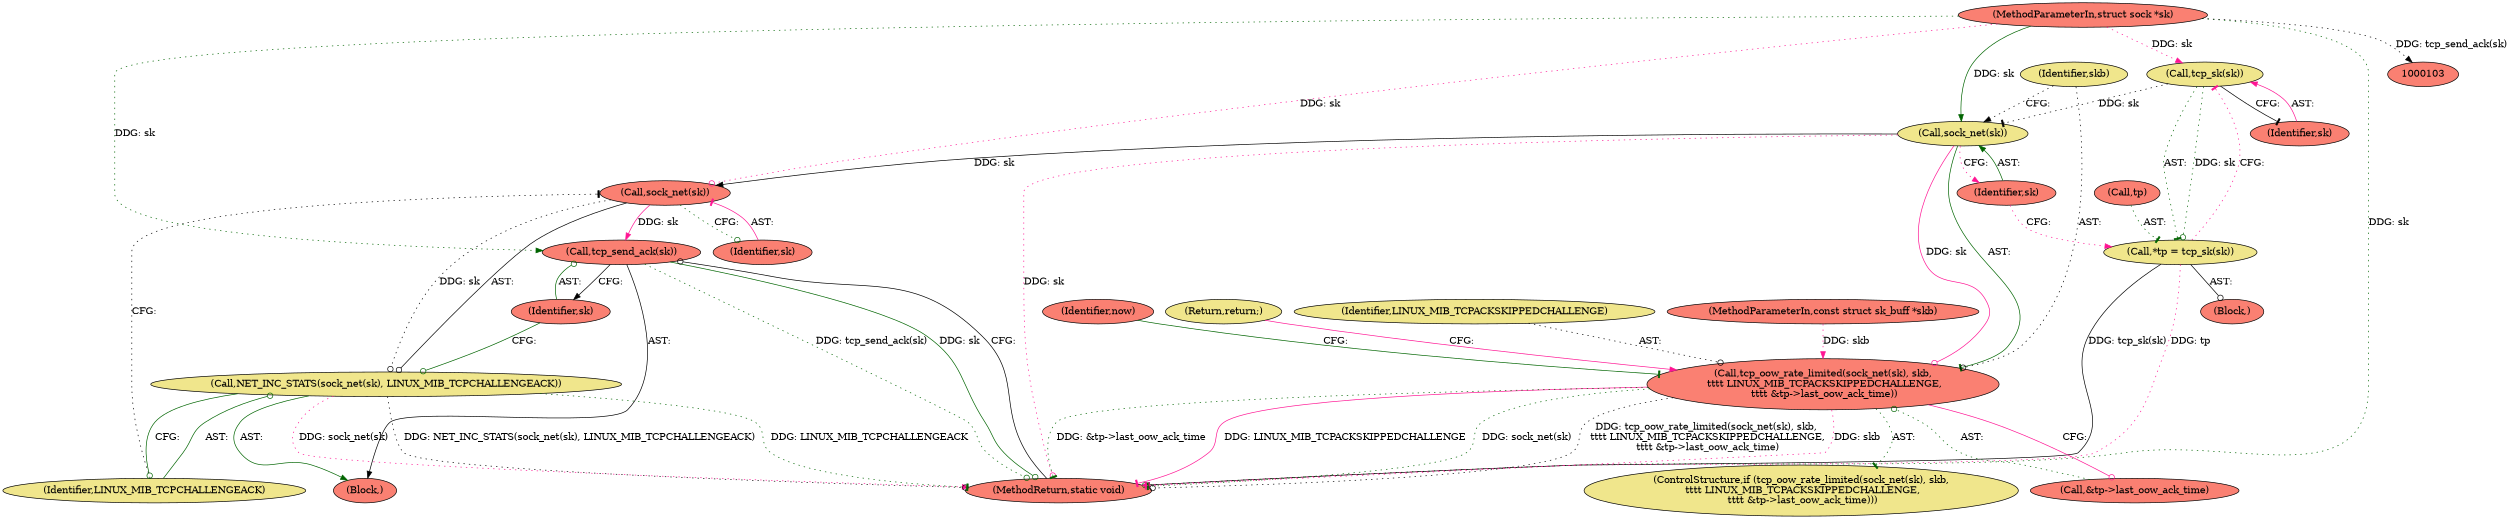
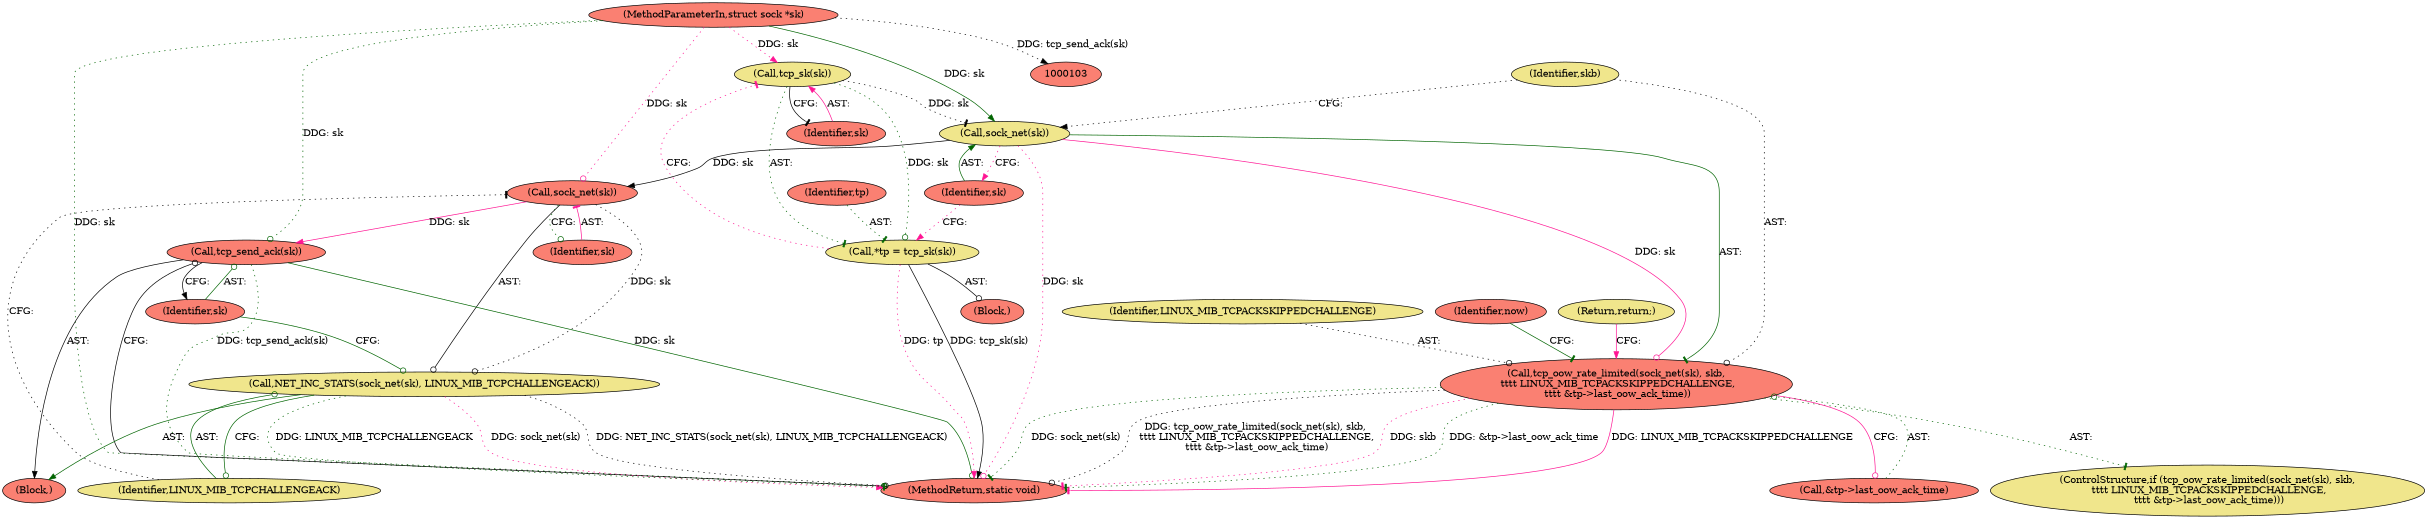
(760, 31) -> (362, 46)
(2127, 193) -> (837, 193)
(1823, 312) -> none
